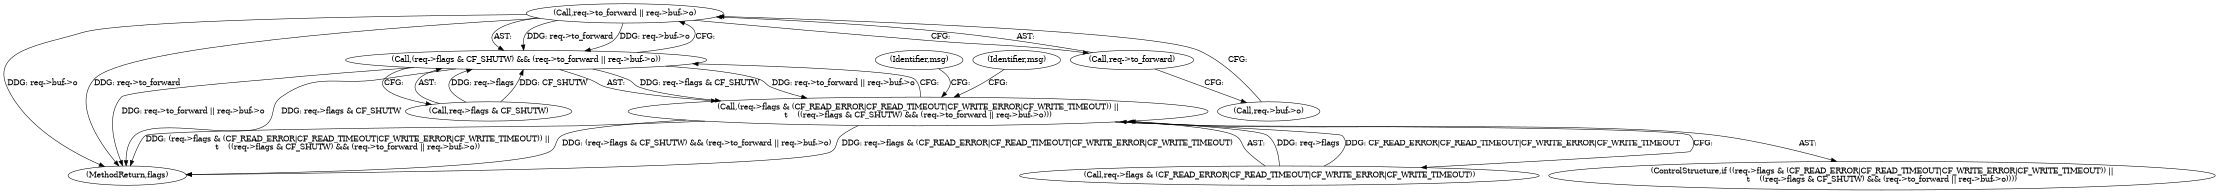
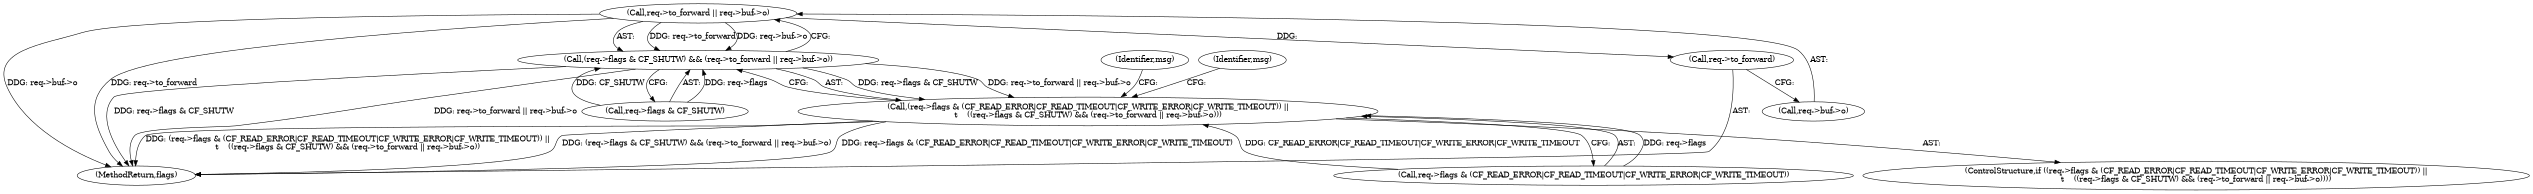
(908, 29) -> (999, 165)
(942, 37) -> (1288, 37)
(1239, 60) -> (1820, 60)
